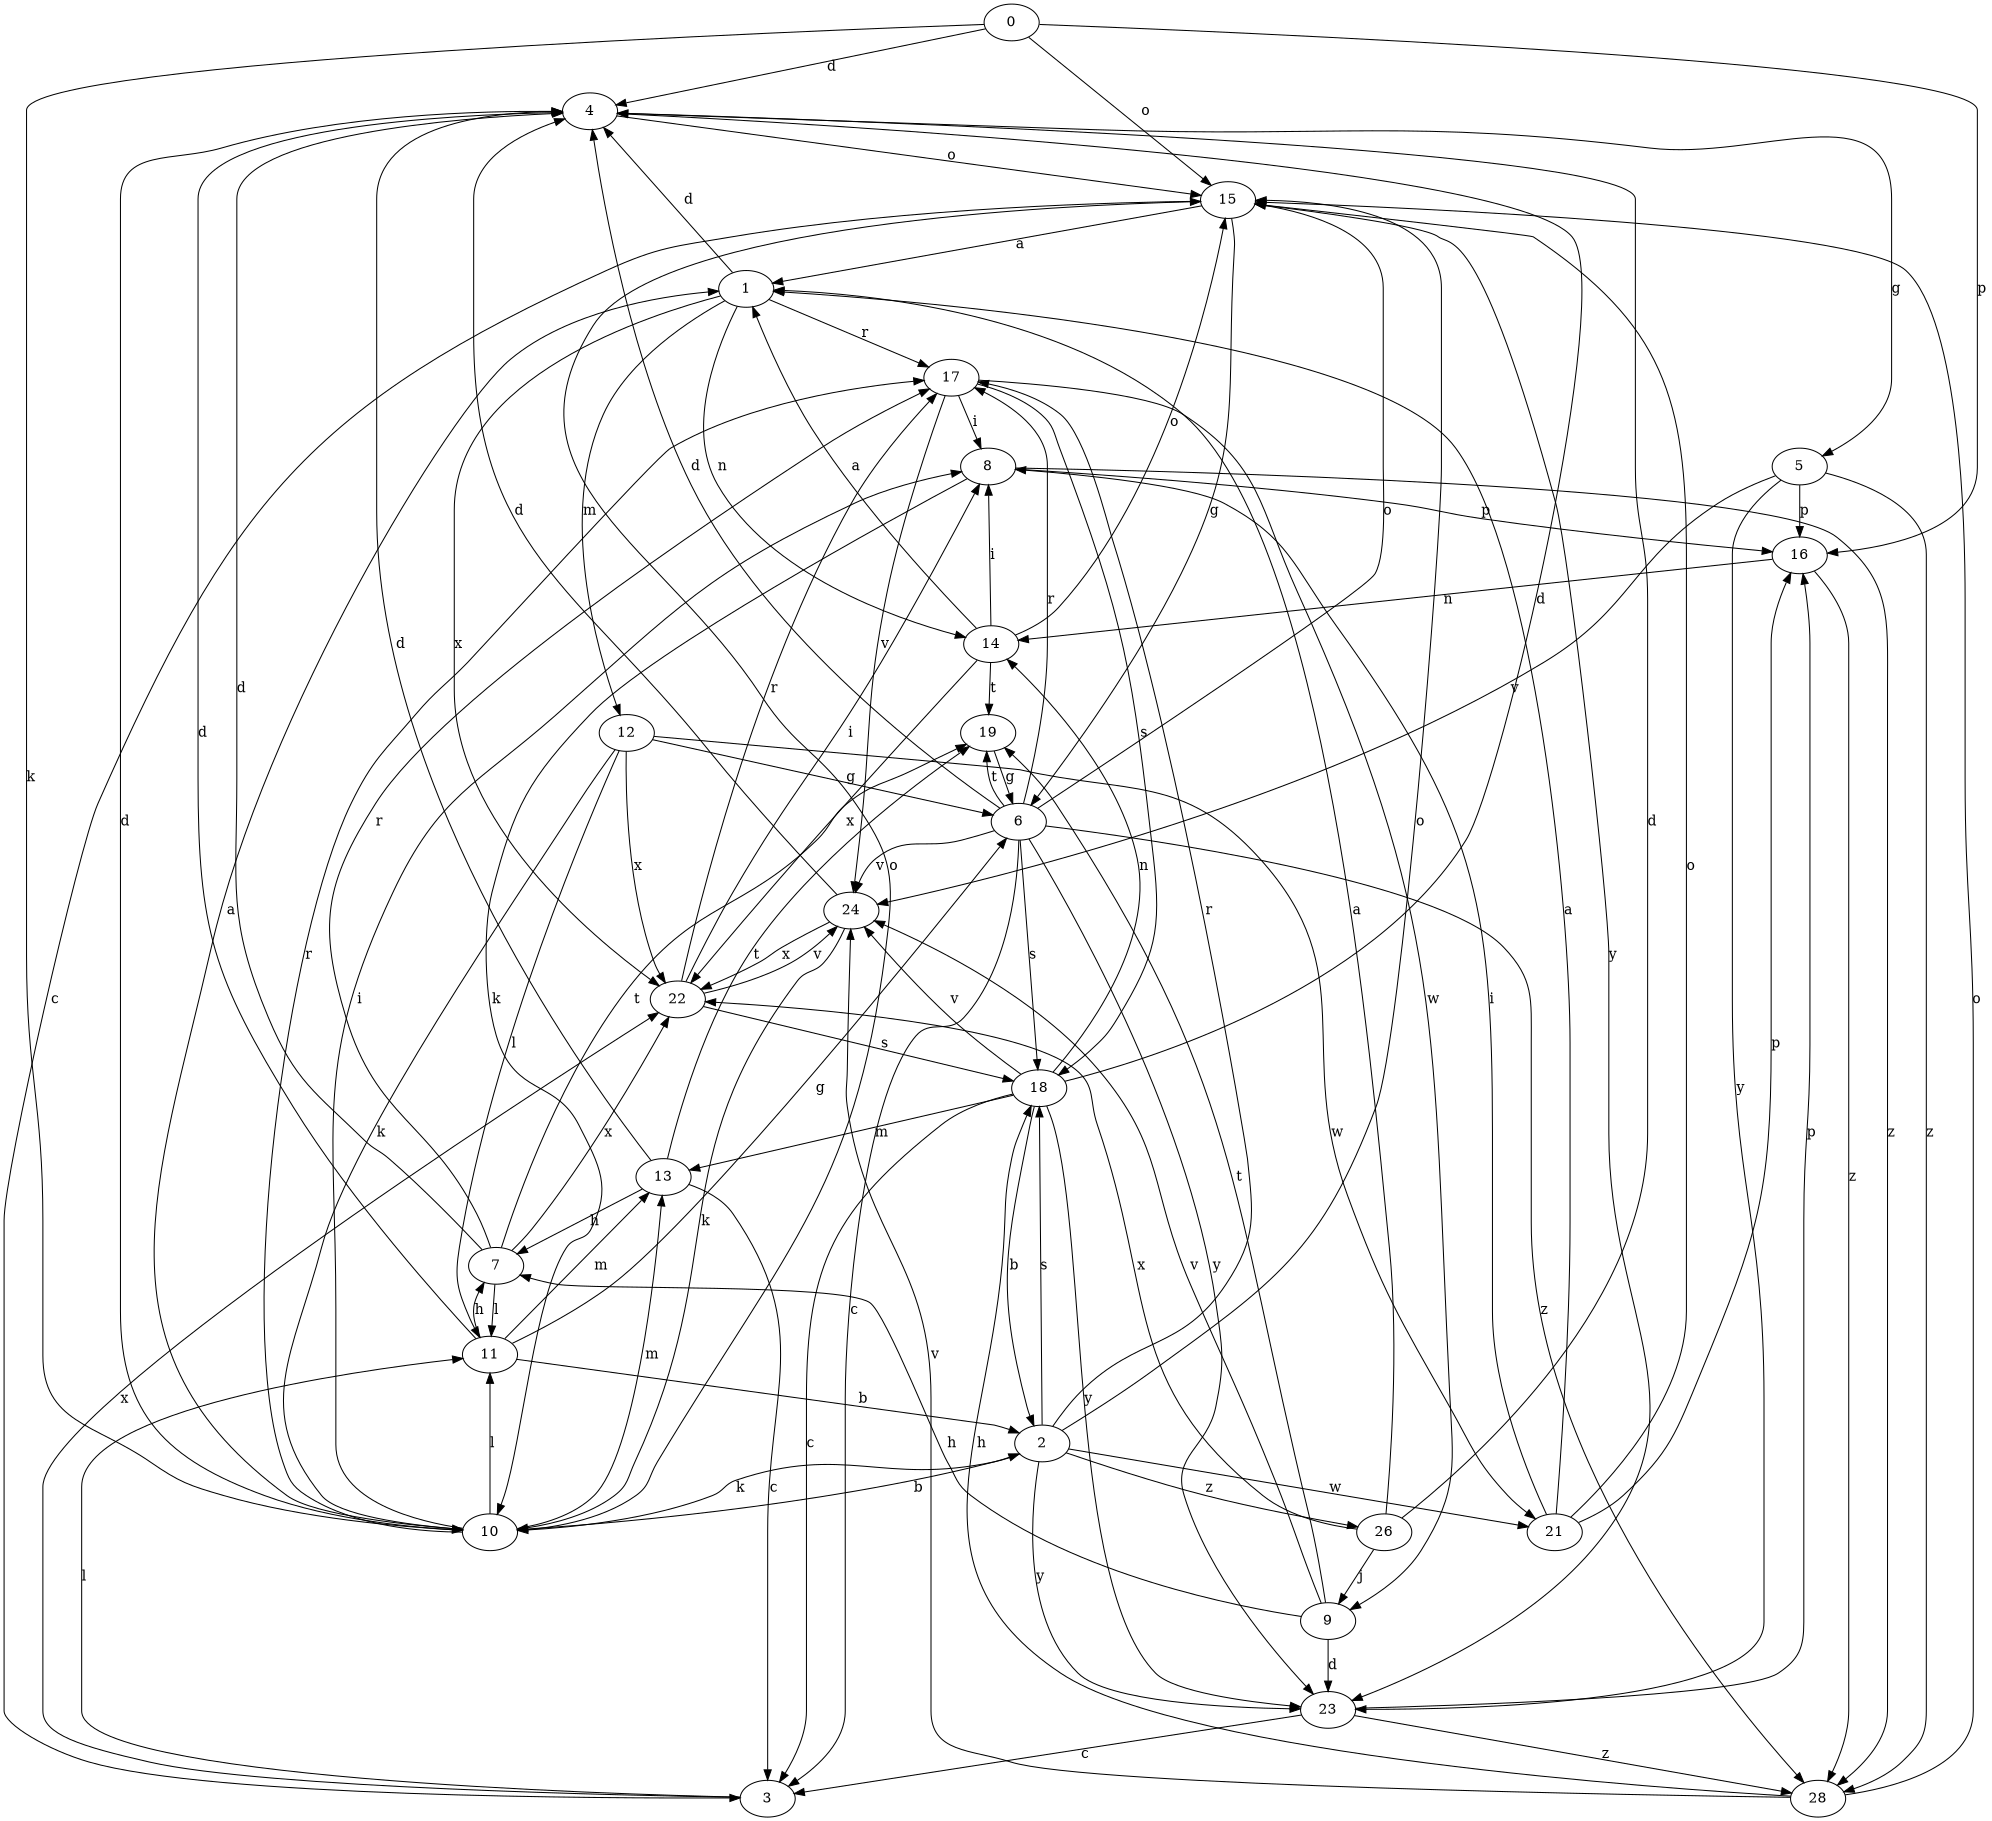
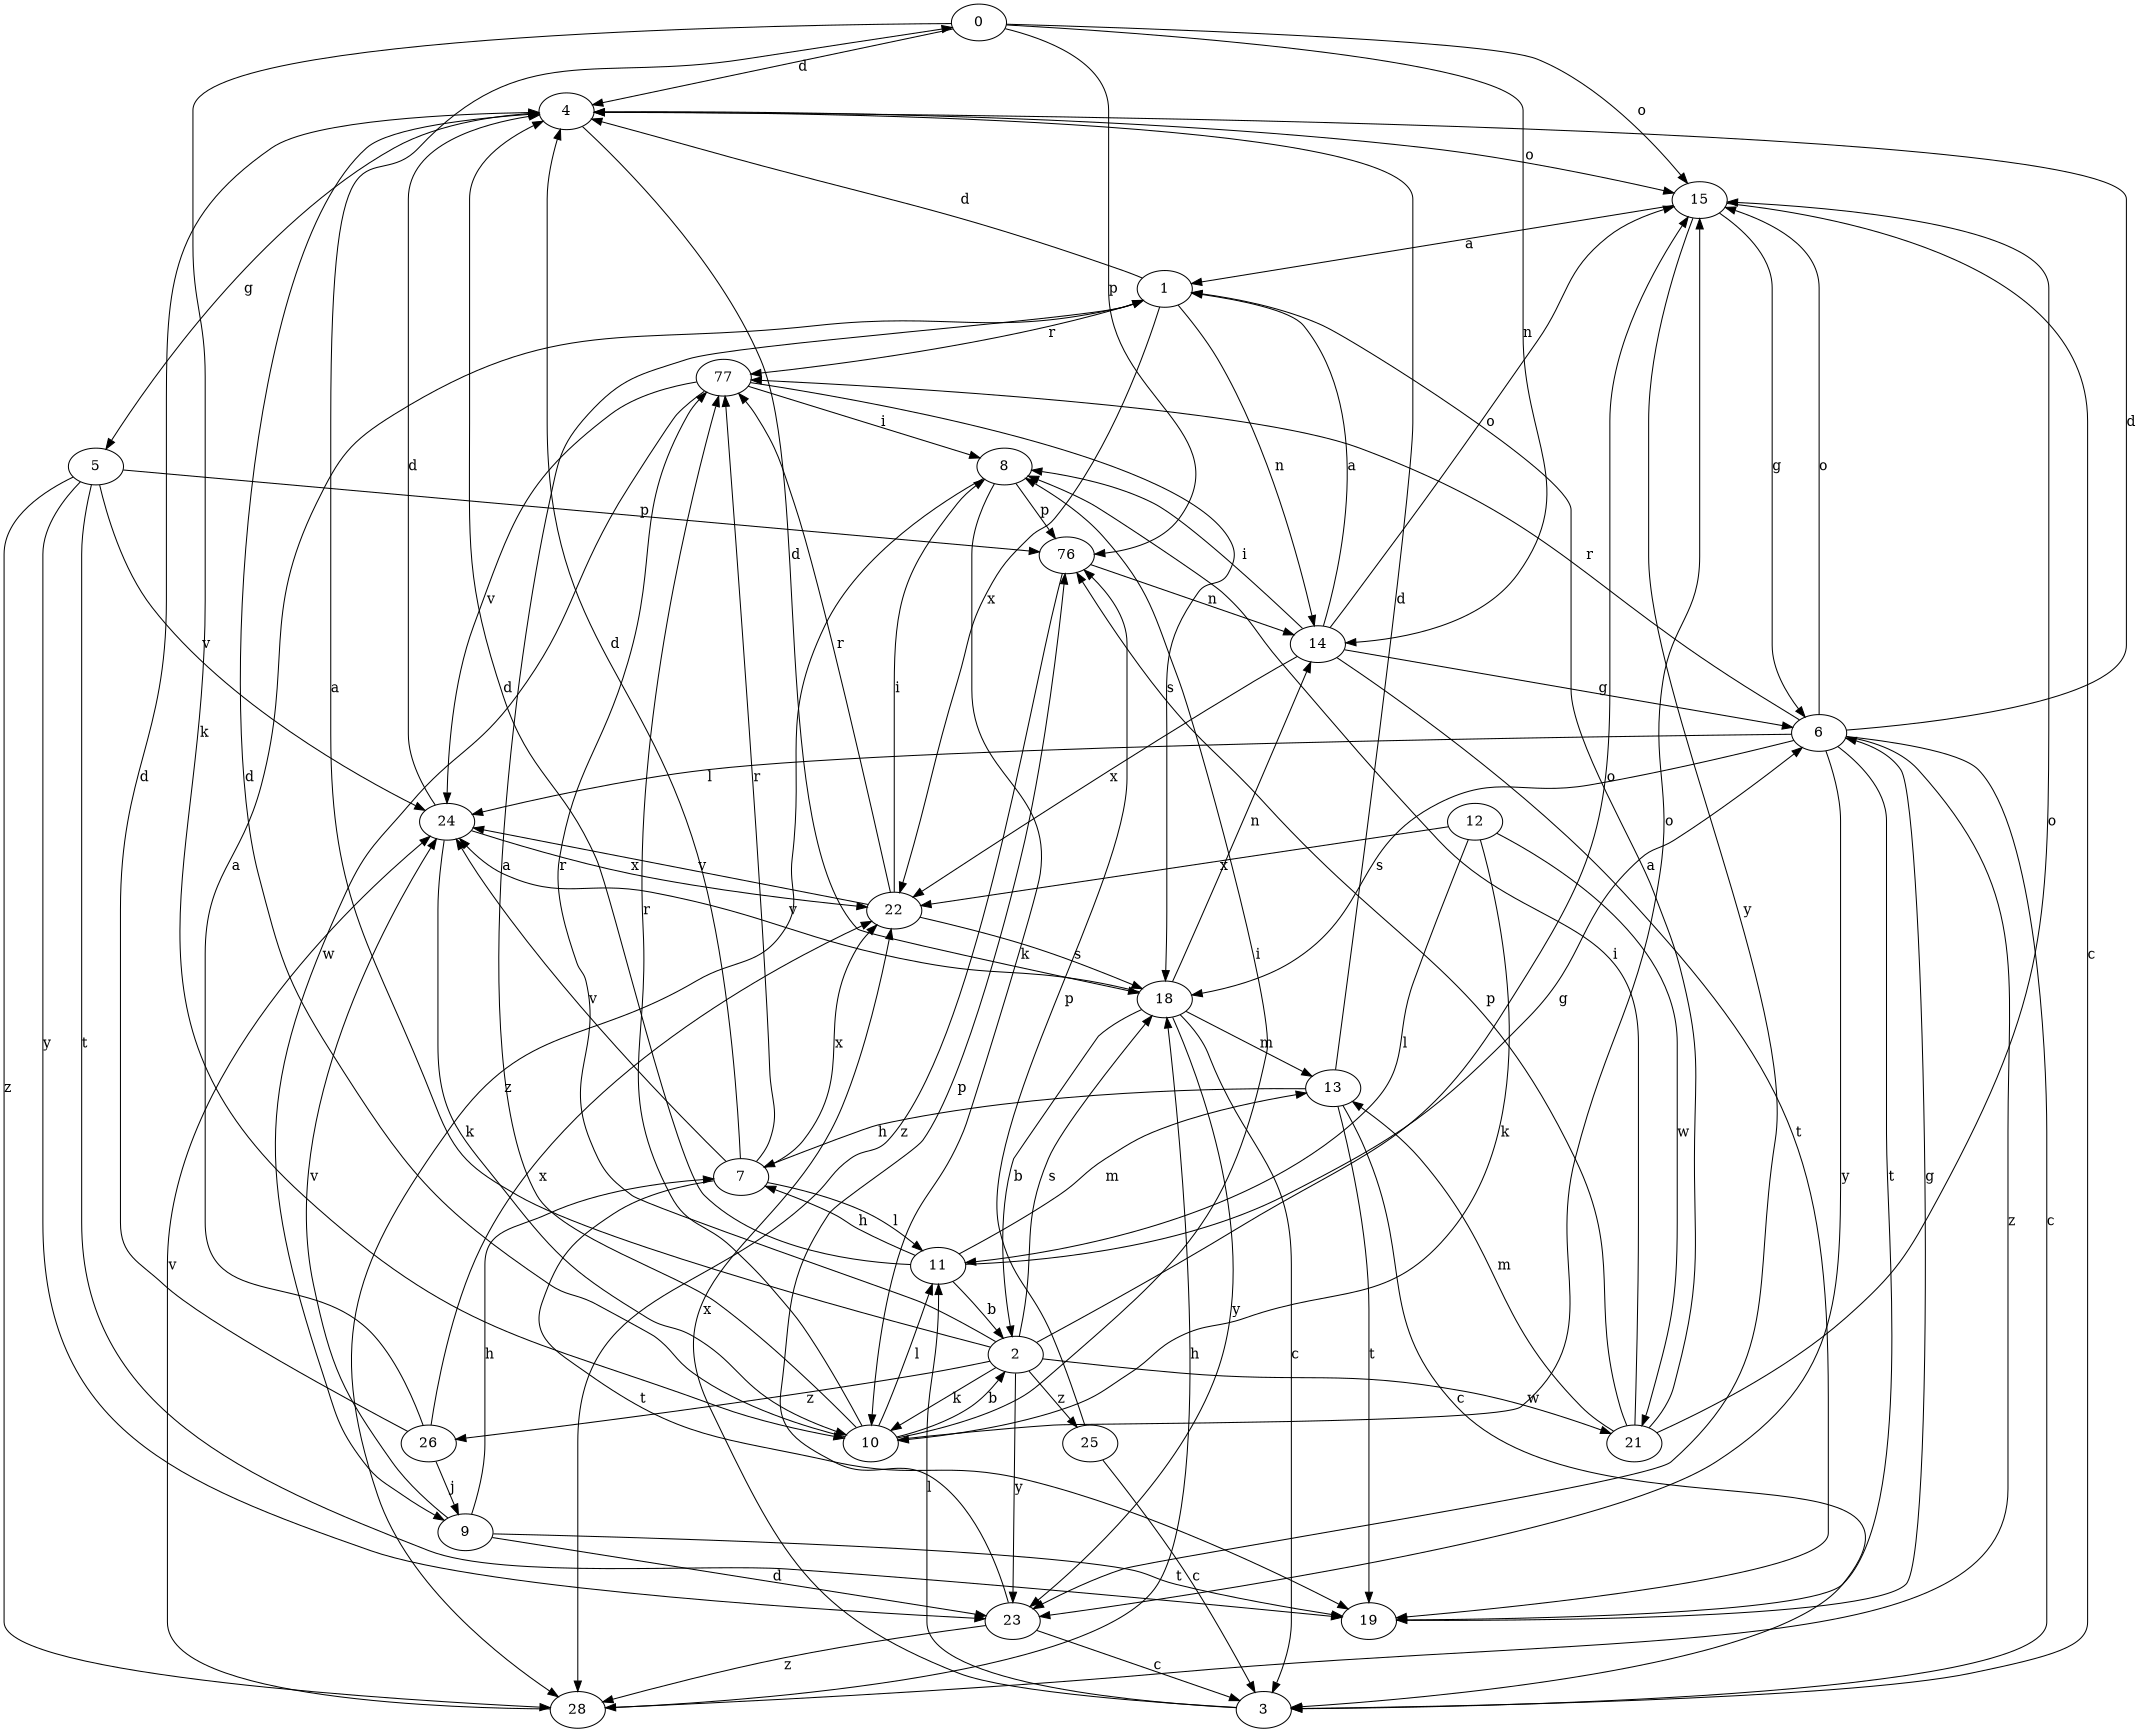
none -> (1523, 171)
(1580, 305) -> (794, 640)
(951, 378) -> (724, 378)
(588, 465) -> none
(1800, 555) -> (1067, 555)
none -> (331, 652)
(1965, 745) -> none
(818, 776) -> (1564, 688)
(880, 866) -> (710, 777)
none -> (579, 1004)
(633, 1396) -> (1490, 1268)
none -> (1090, 1443)
none -> (271, 1482)
